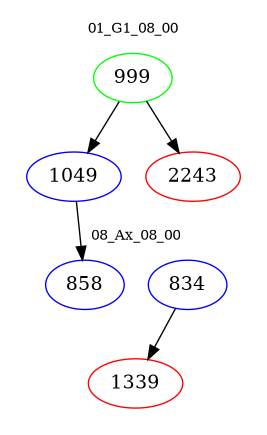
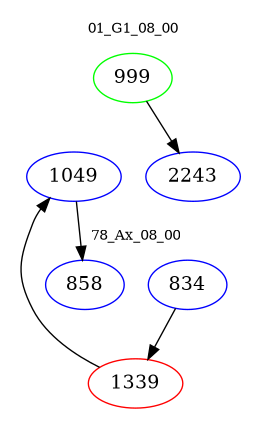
(107, 121) -> (26, 293)
(193, 177) -> (193, 177)
(136, 236) -> (136, 236)
